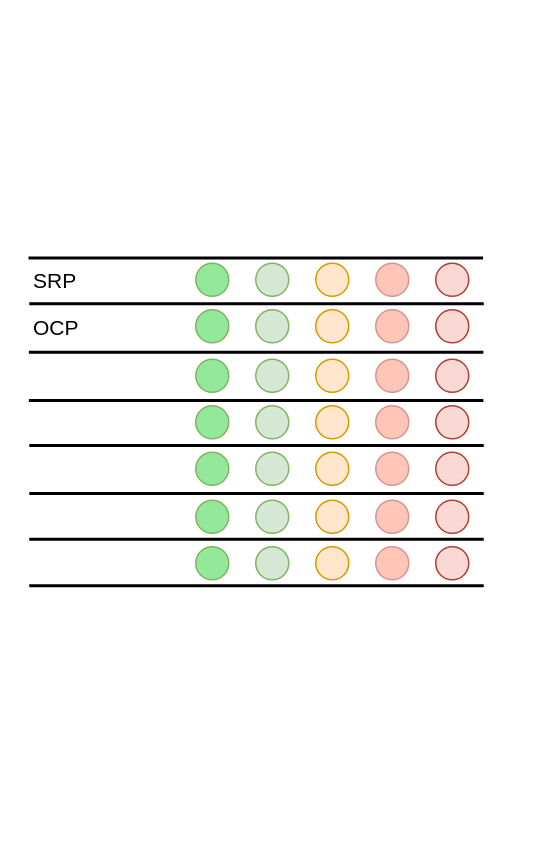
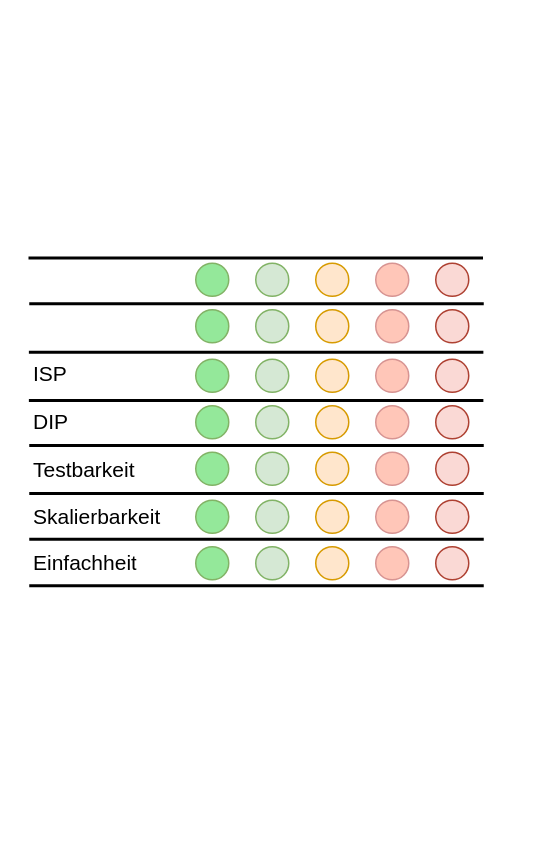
(106, 281) -> none
(106, 328) -> none
none -> (106, 374)
none -> (106, 422)
none -> (106, 470)
none -> (106, 517)
none -> (106, 563)
